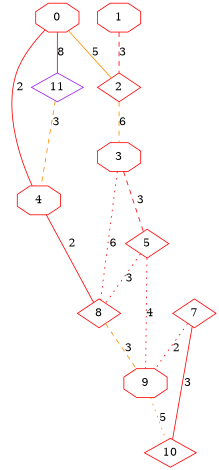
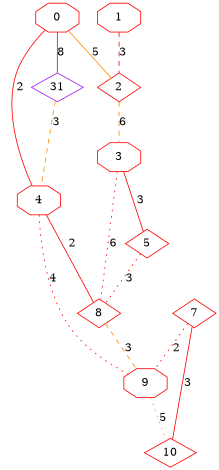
(57, 87) -> (57, 87)
(133, 202) -> (133, 202)
(146, 313) -> (60, 309)
